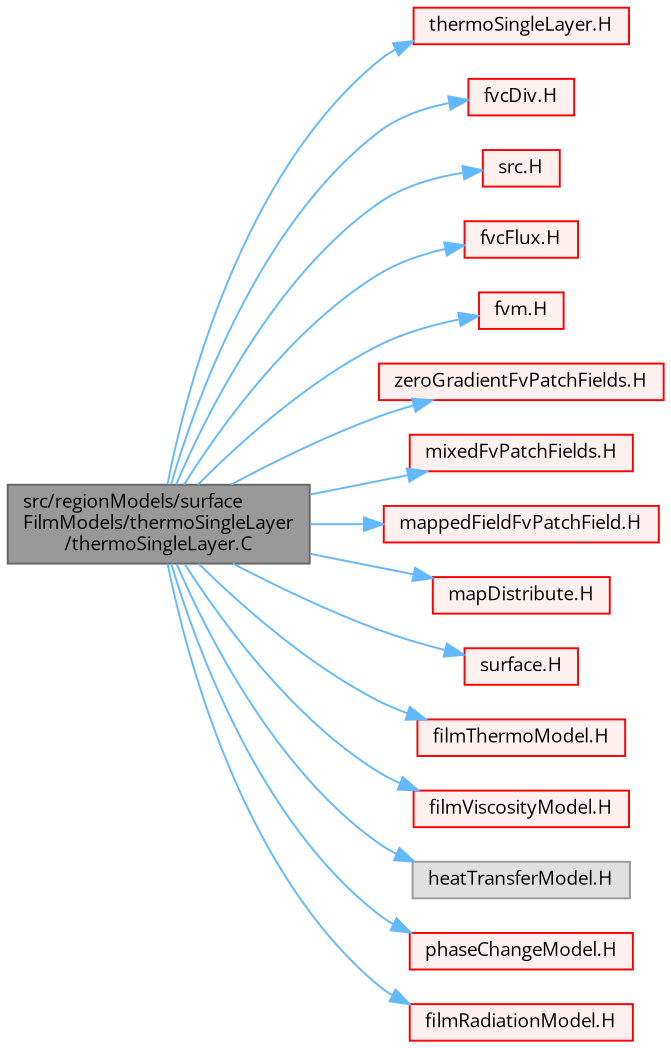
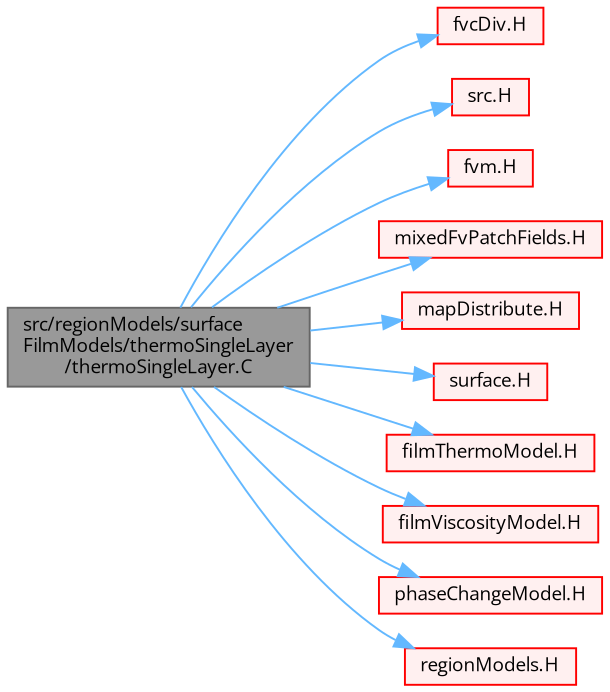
(521, 26) -> none
(521, 239) -> none
(521, 382) -> none
(521, 524) -> none
(521, 880) -> none
(521, 1022) -> (491, 667)
